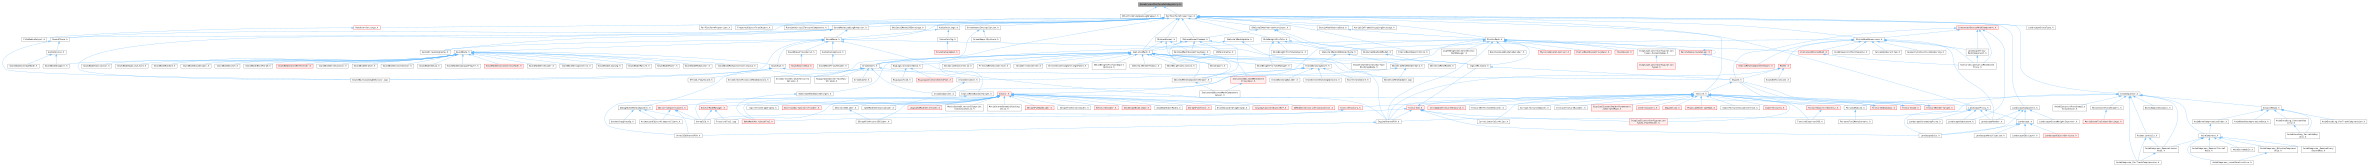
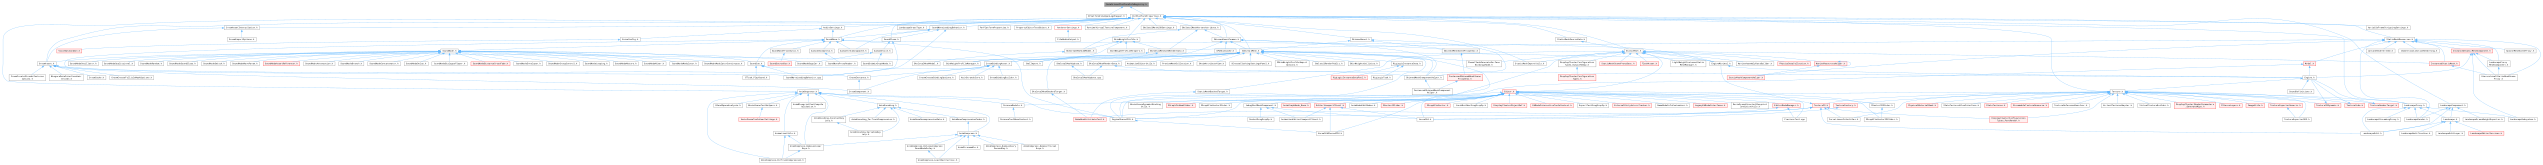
(1921, 34) -> (2438, 46)
(1200, 45) -> (1158, 56)
(1851, 52) -> (2520, 51)
(1781, 74) -> (2305, 86)
(2271, 108) -> (888, 106)
(2278, 150) -> (925, 147)
